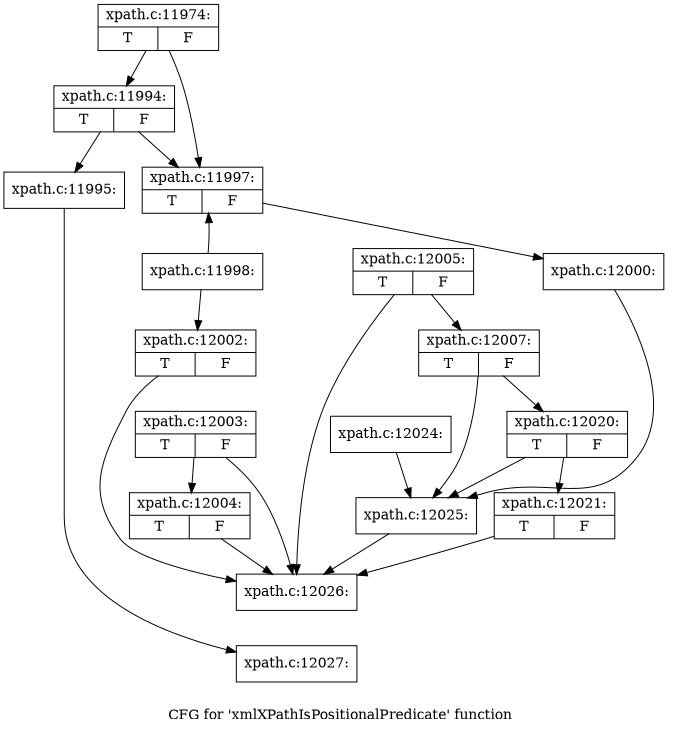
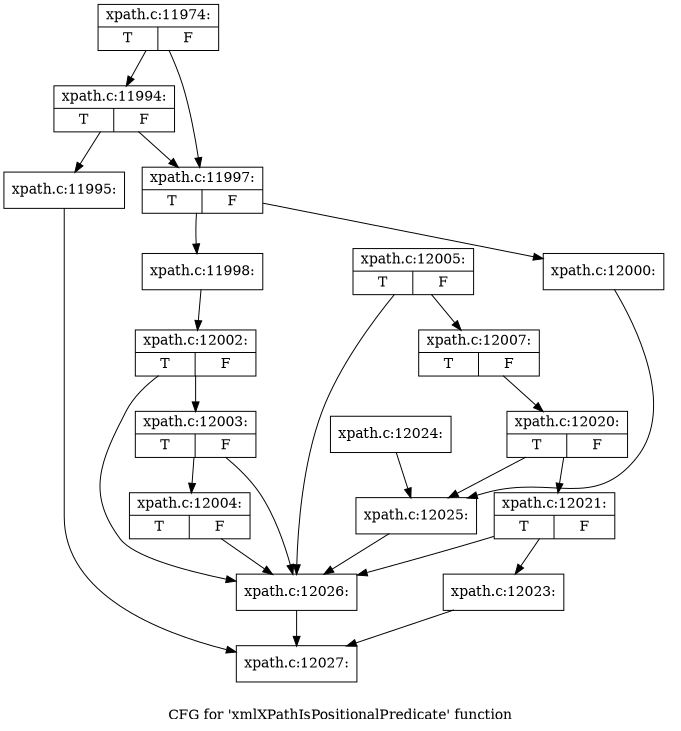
(209, 238) -> (196, 228)
none -> (196, 389)
(468, 436) -> none
none -> (504, 592)
none -> (297, 623)
